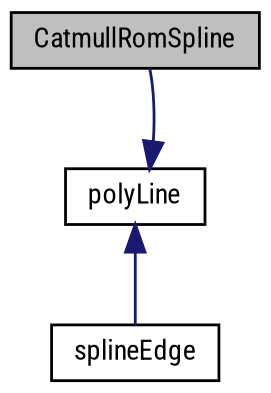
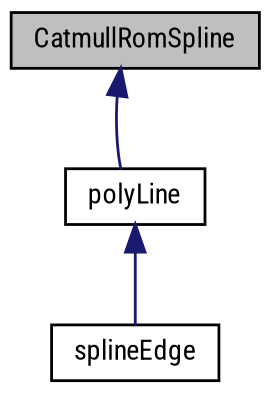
(154, 105) -> (117, 133)
